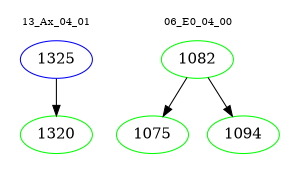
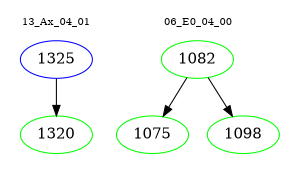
(243, 135) -> (243, 135)
